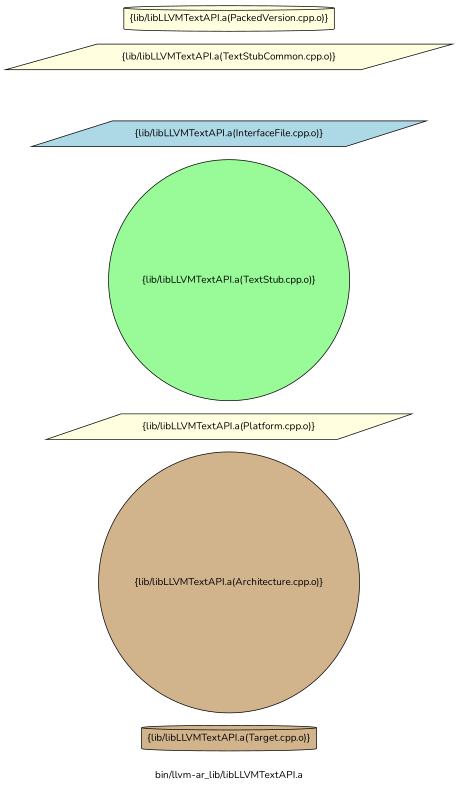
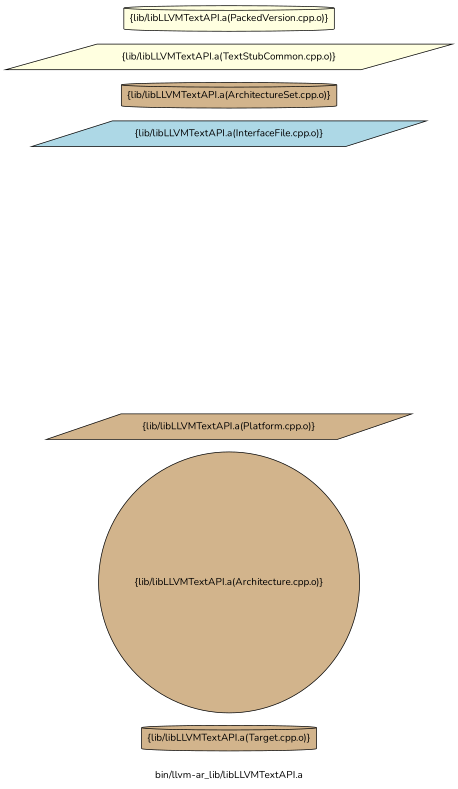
none -> (229, 95)
(229, 280) -> none
(229, 427) -> (229, 427)
